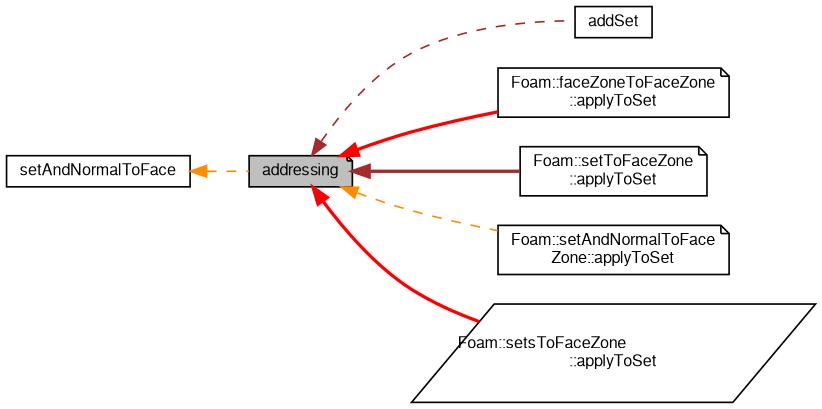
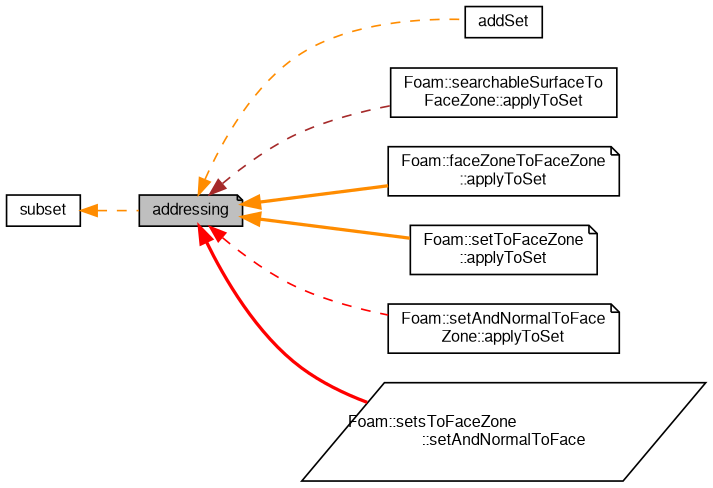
(430, 45) -> (305, 51)
none -> (504, 93)
(427, 128) -> (324, 194)
(98, 171) -> (43, 211)
(445, 171) -> (335, 229)
(427, 215) -> (300, 288)
(614, 353) -> (504, 432)
